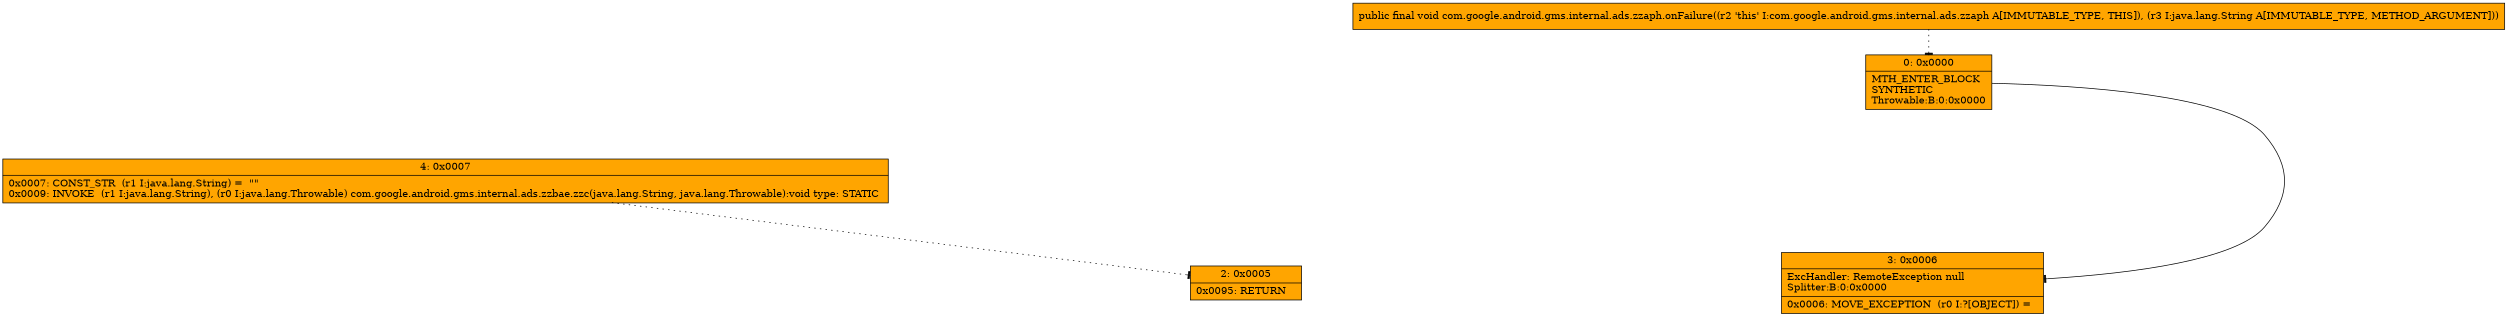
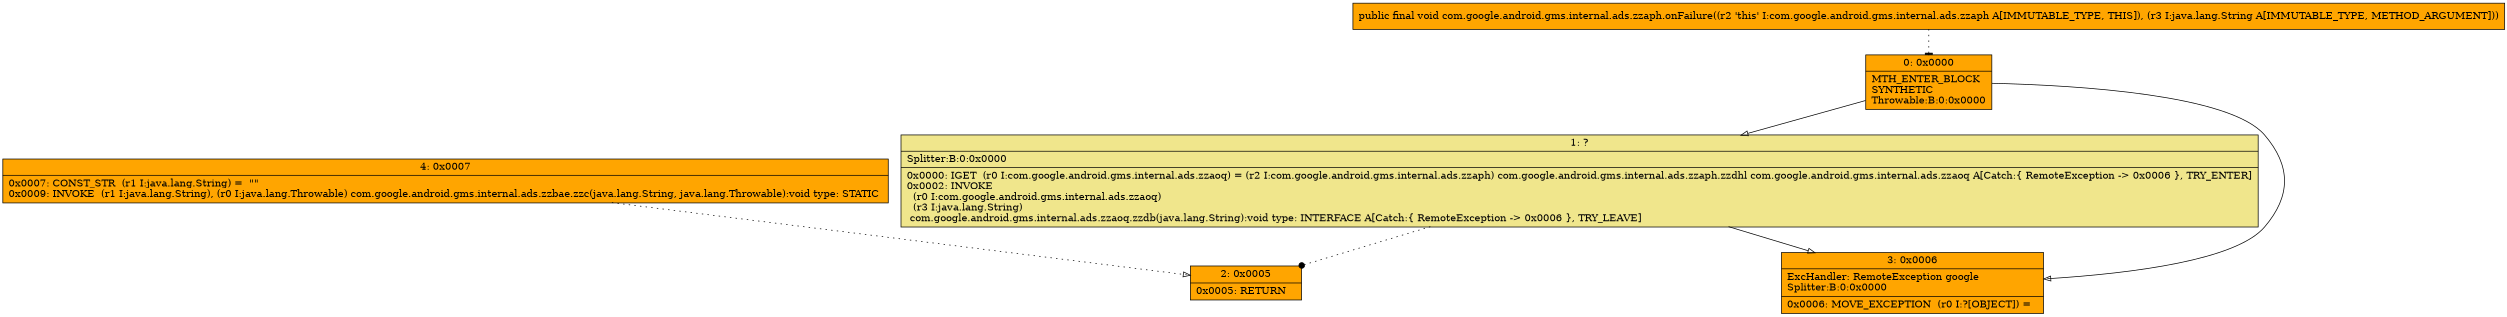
(2278, 155) -> (2278, 155)
none -> (1580, 181)
(899, 239) -> (899, 239)
(1876, 277) -> (1883, 277)
(1246, 291) -> (1246, 291)
